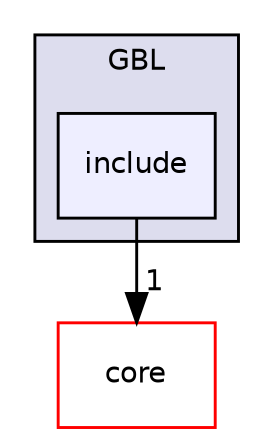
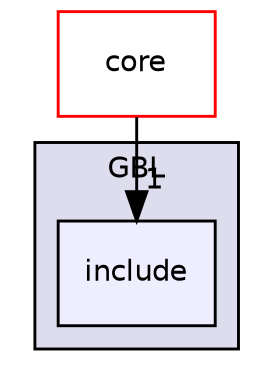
(137, 260) -> (137, 160)
